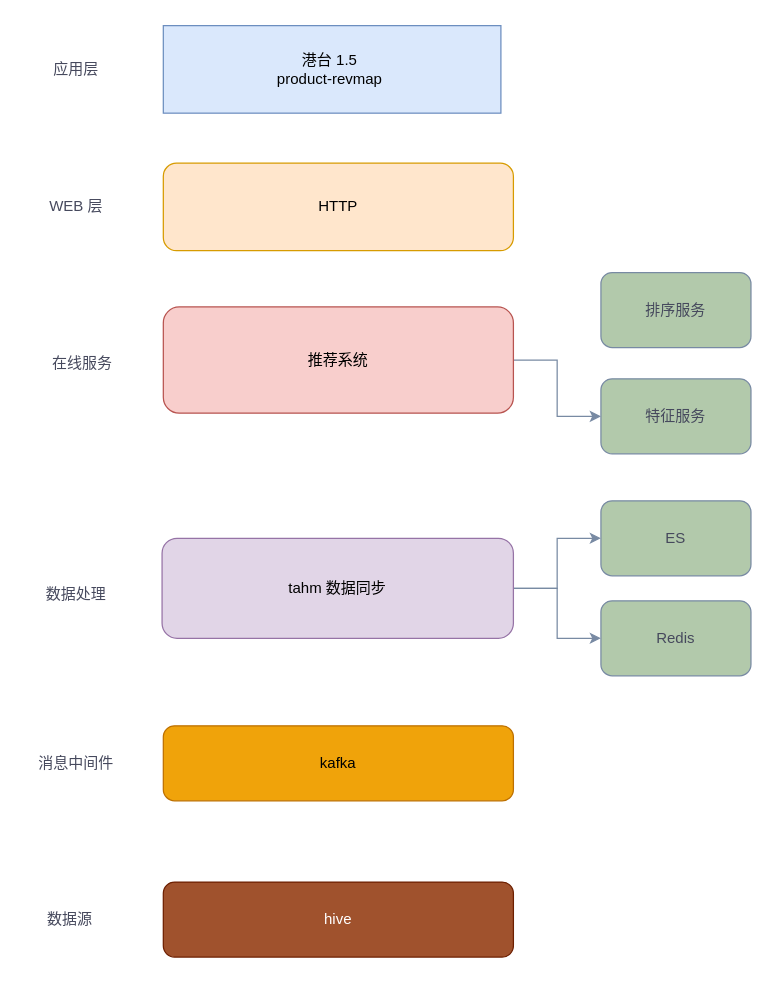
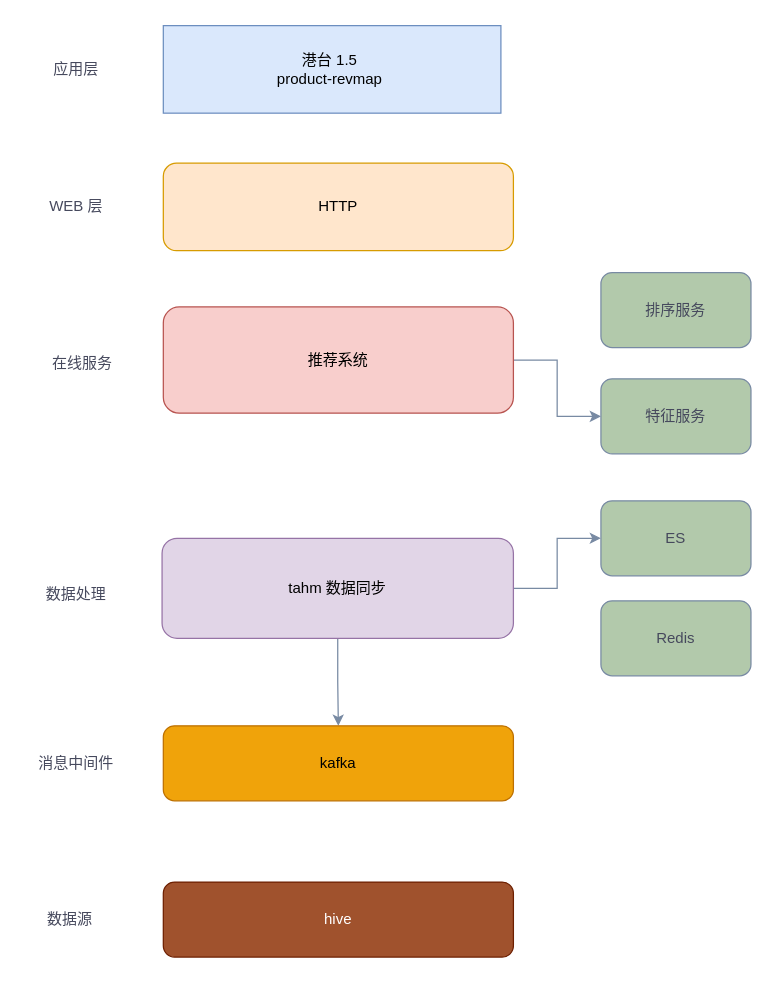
(557, 631) -> (338, 678)
